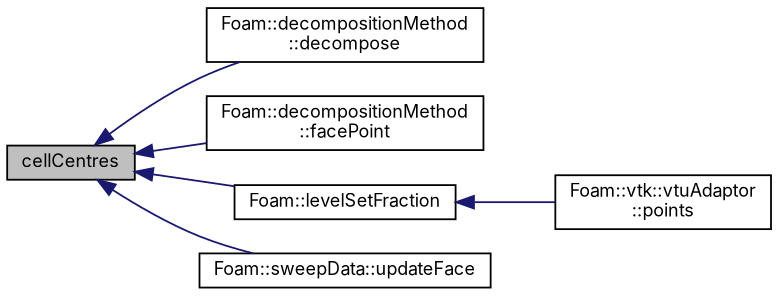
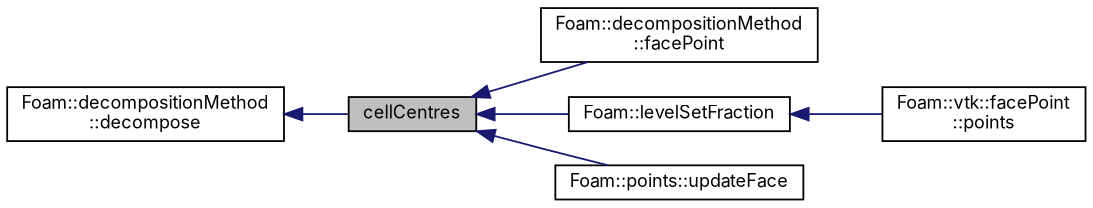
(172, 93) -> (326, 114)
(663, 202) -> (984, 114)
(345, 270) -> (679, 182)
